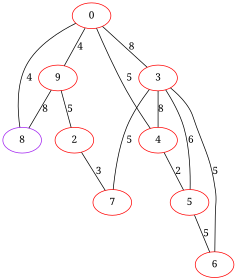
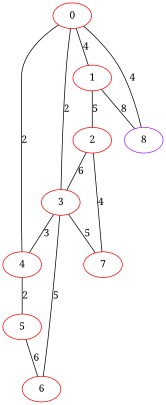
(132, 47) -> (67, 109)
(58, 78) -> (92, 78)
(129, 78) -> (24, 140)
(161, 109) -> (46, 234)
(186, 137) -> (77, 171)
(99, 171) -> (101, 202)
(206, 234) -> (36, 358)
